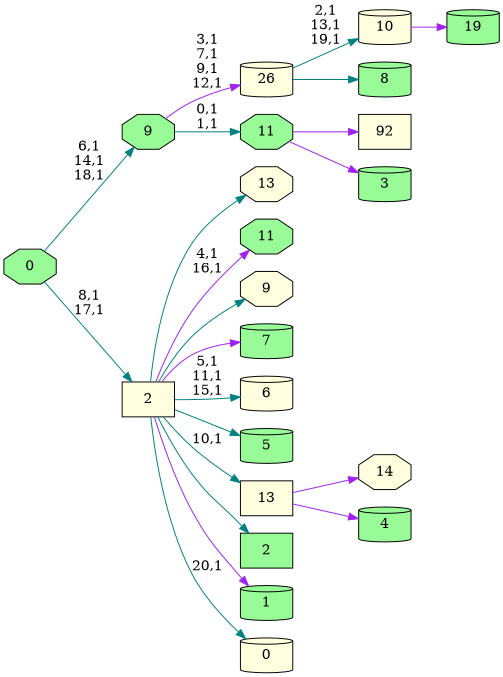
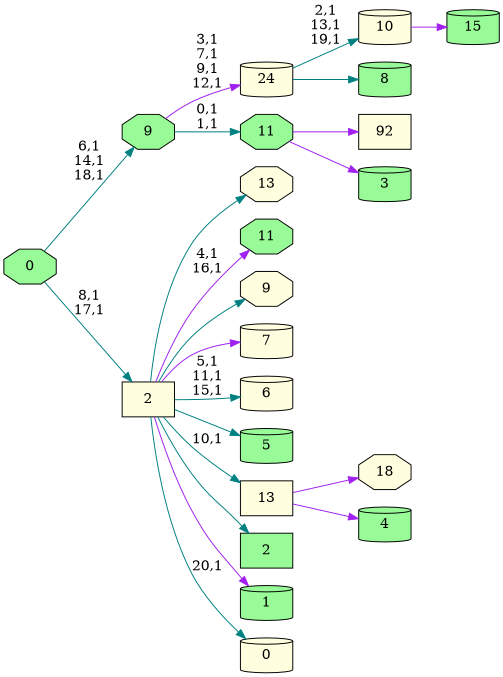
(473, 27) -> (473, 27)
(267, 79) -> (267, 79)
(267, 341) -> (267, 341)
(385, 472) -> (385, 472)
